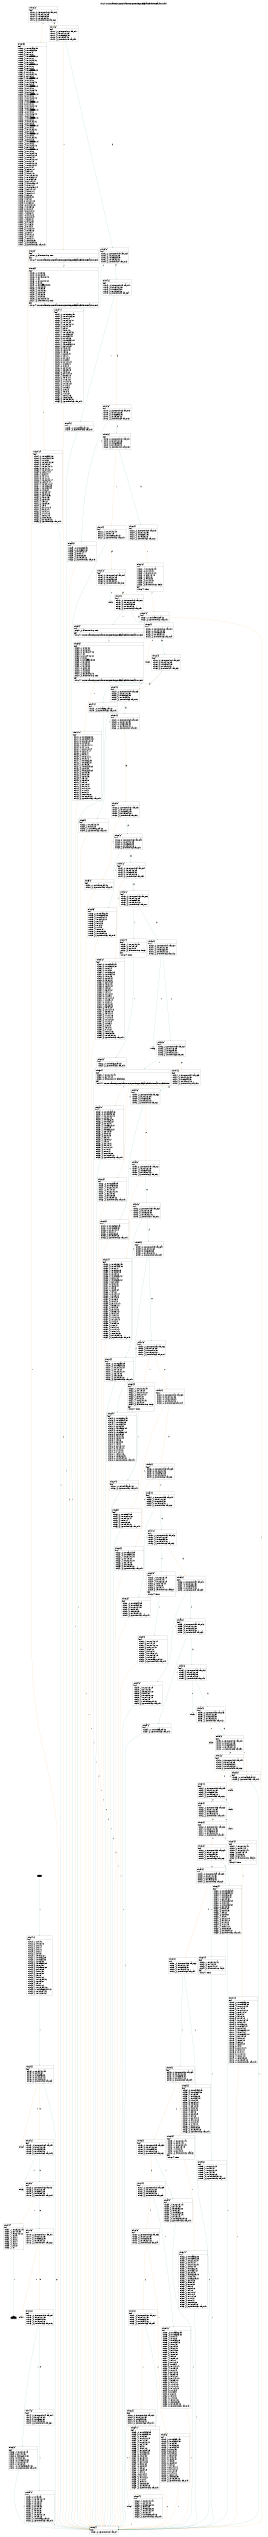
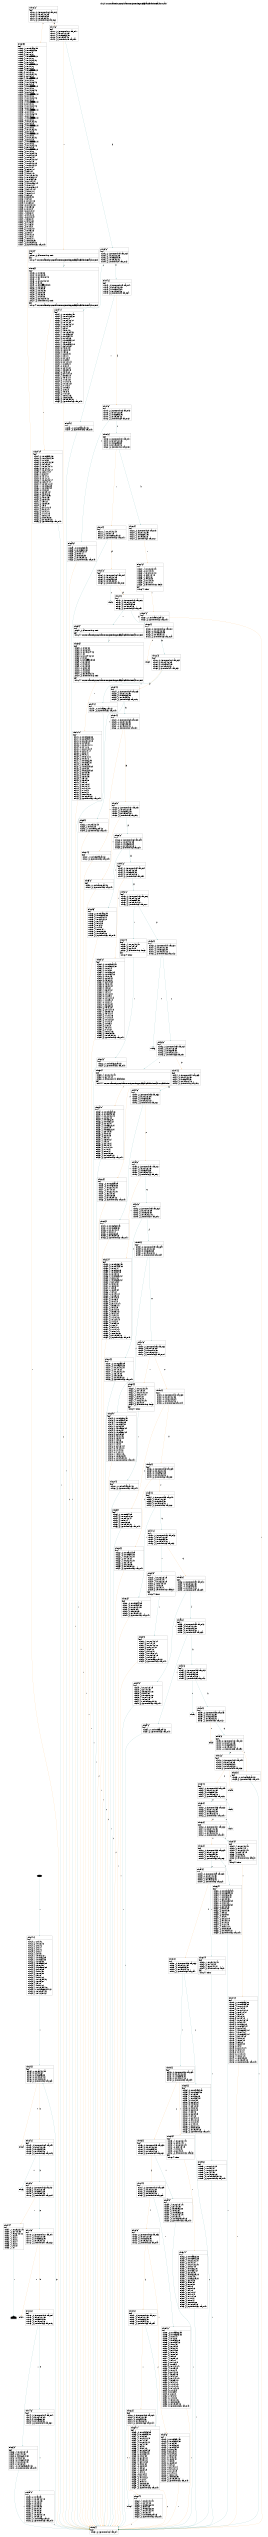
none -> (96, 856)
